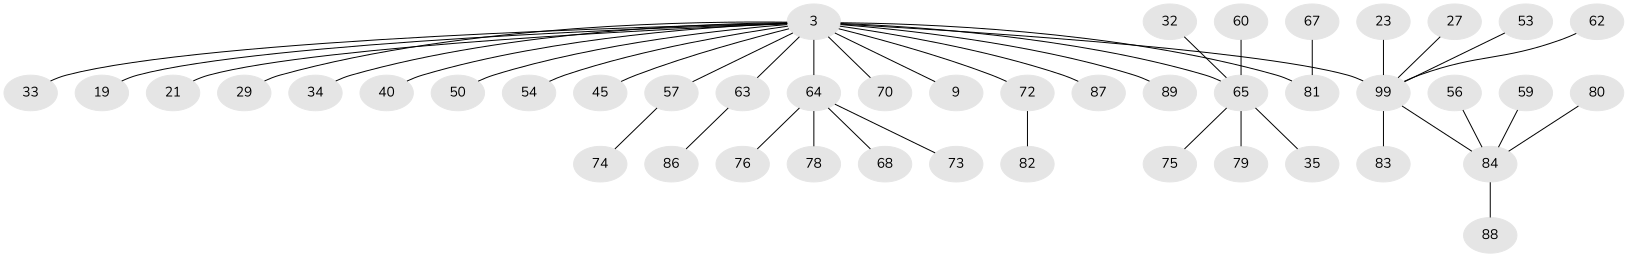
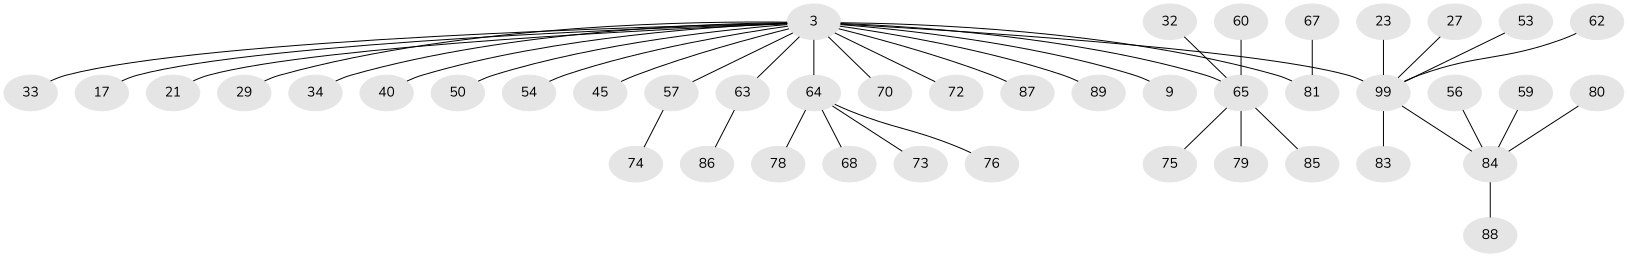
(102, 93) -> (102, 93)
(1027, 164) -> none
(1312, 164) -> (1312, 164)
